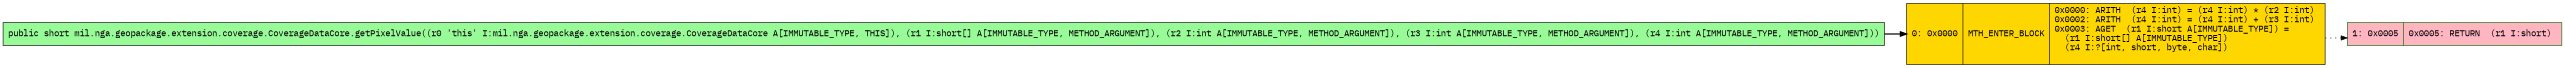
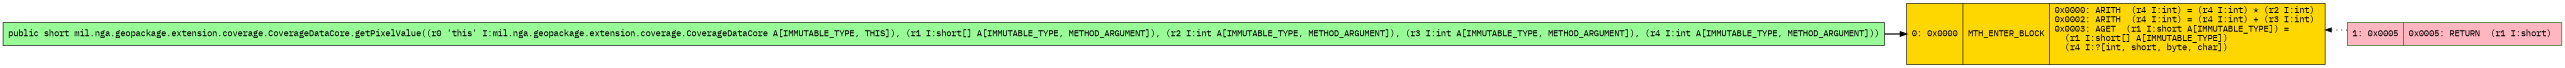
(2333, 38) -> (2339, 30)
